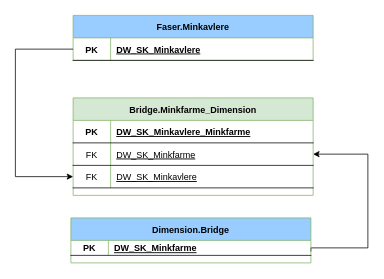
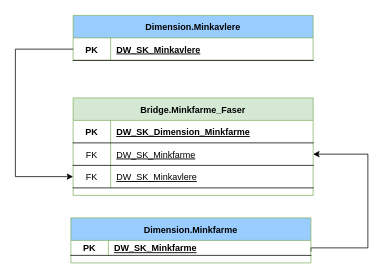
(193, 27) -> (193, 27)
(193, 110) -> (193, 110)
(178, 132) -> (176, 132)
(191, 230) -> (191, 230)
